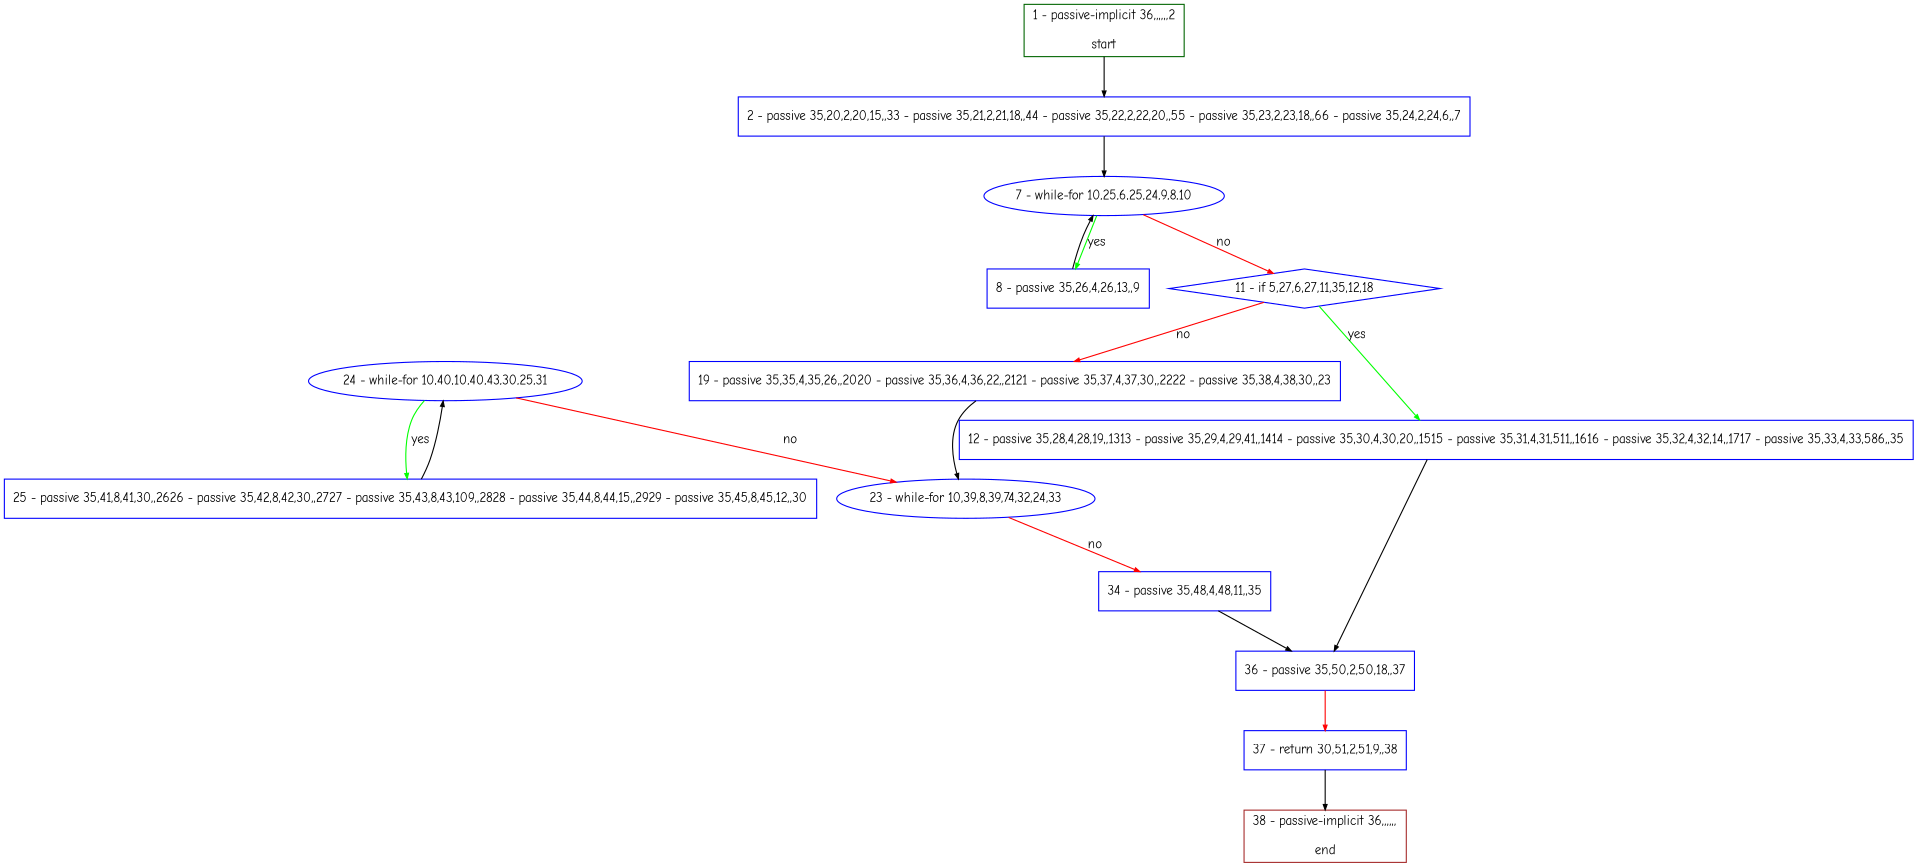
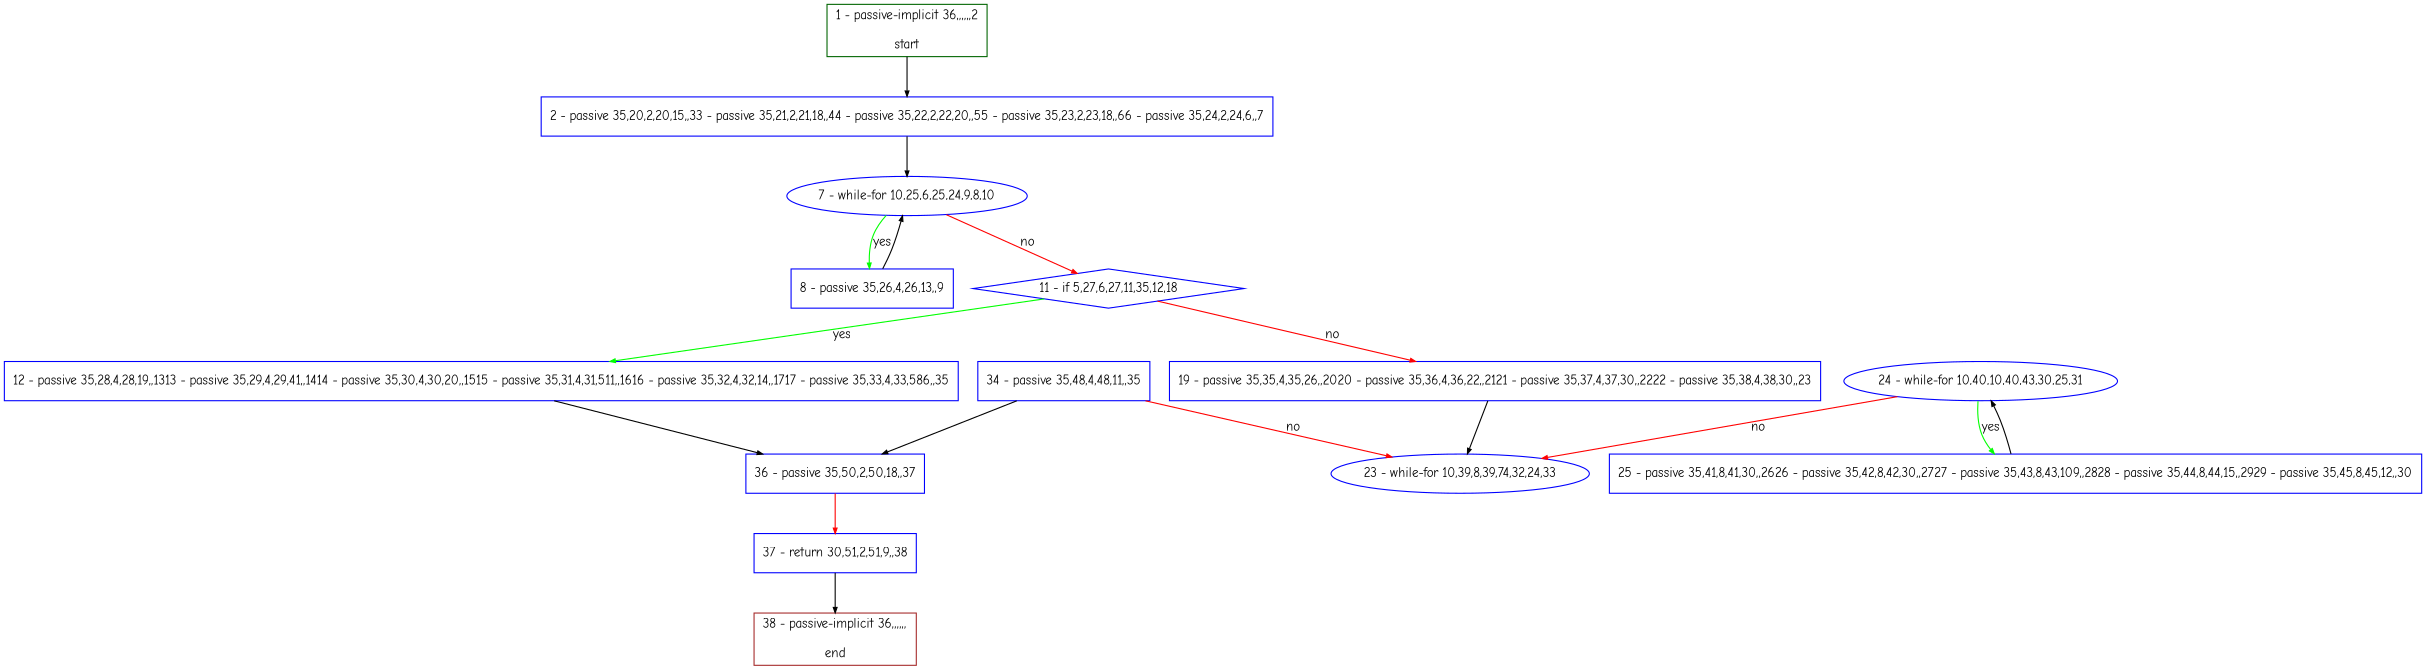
(1072, 544) -> (1266, 428)
